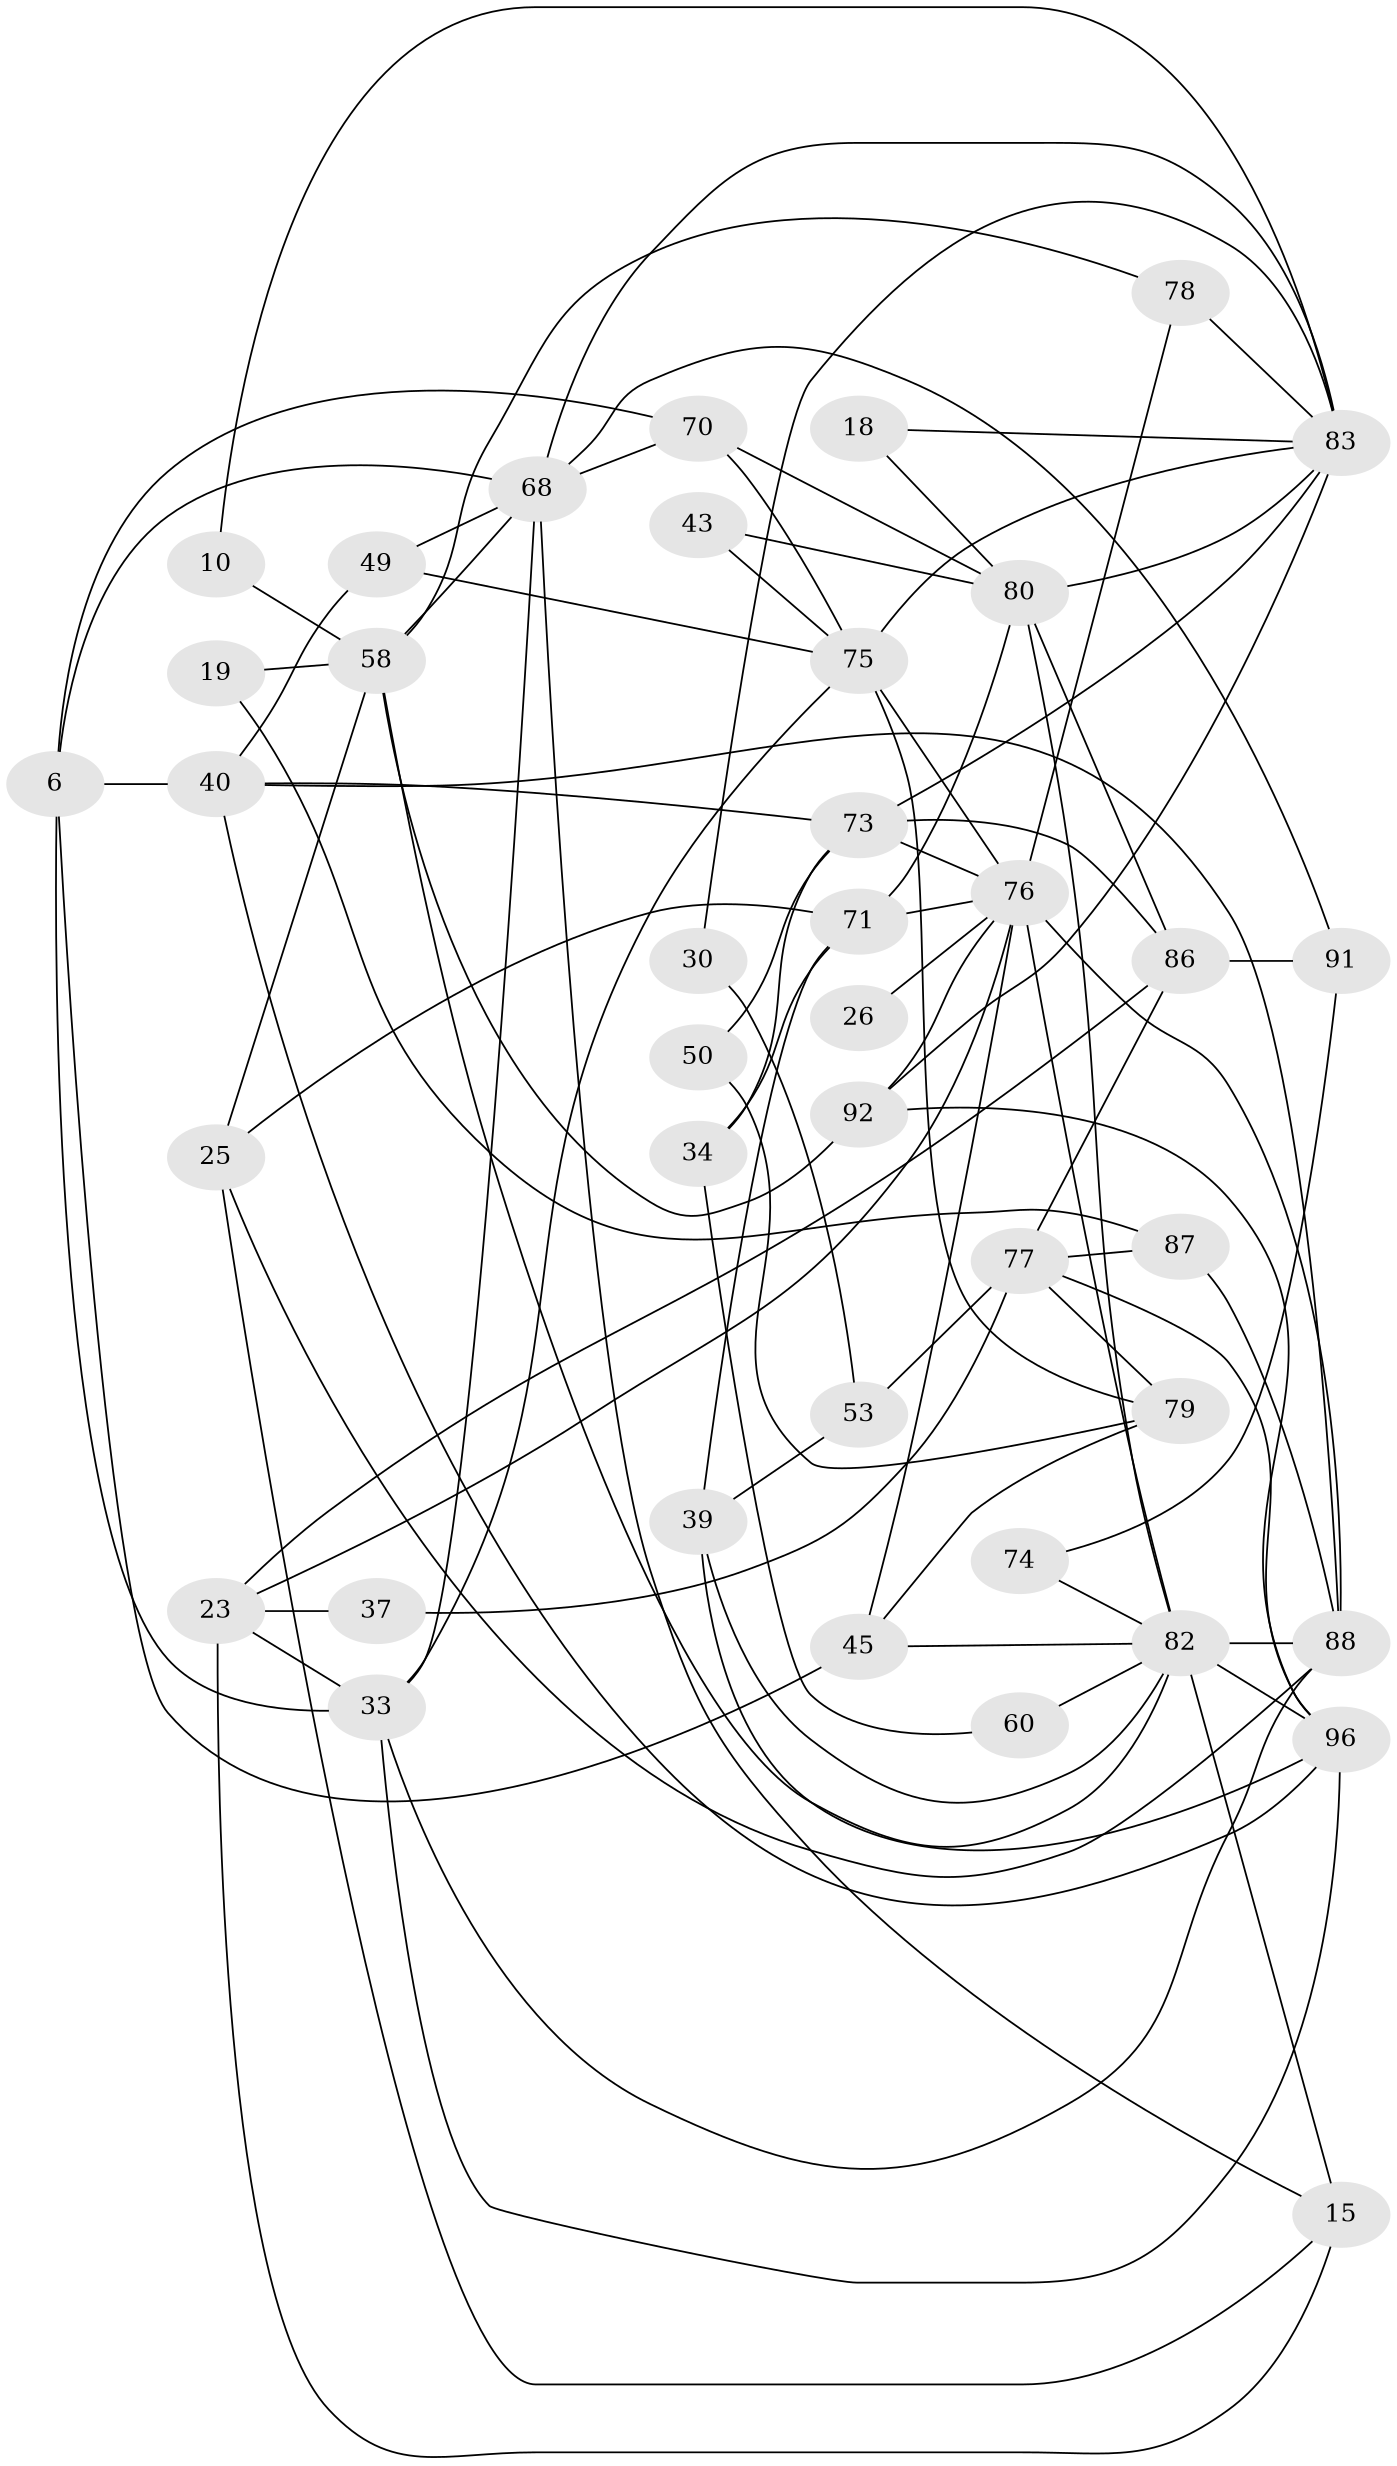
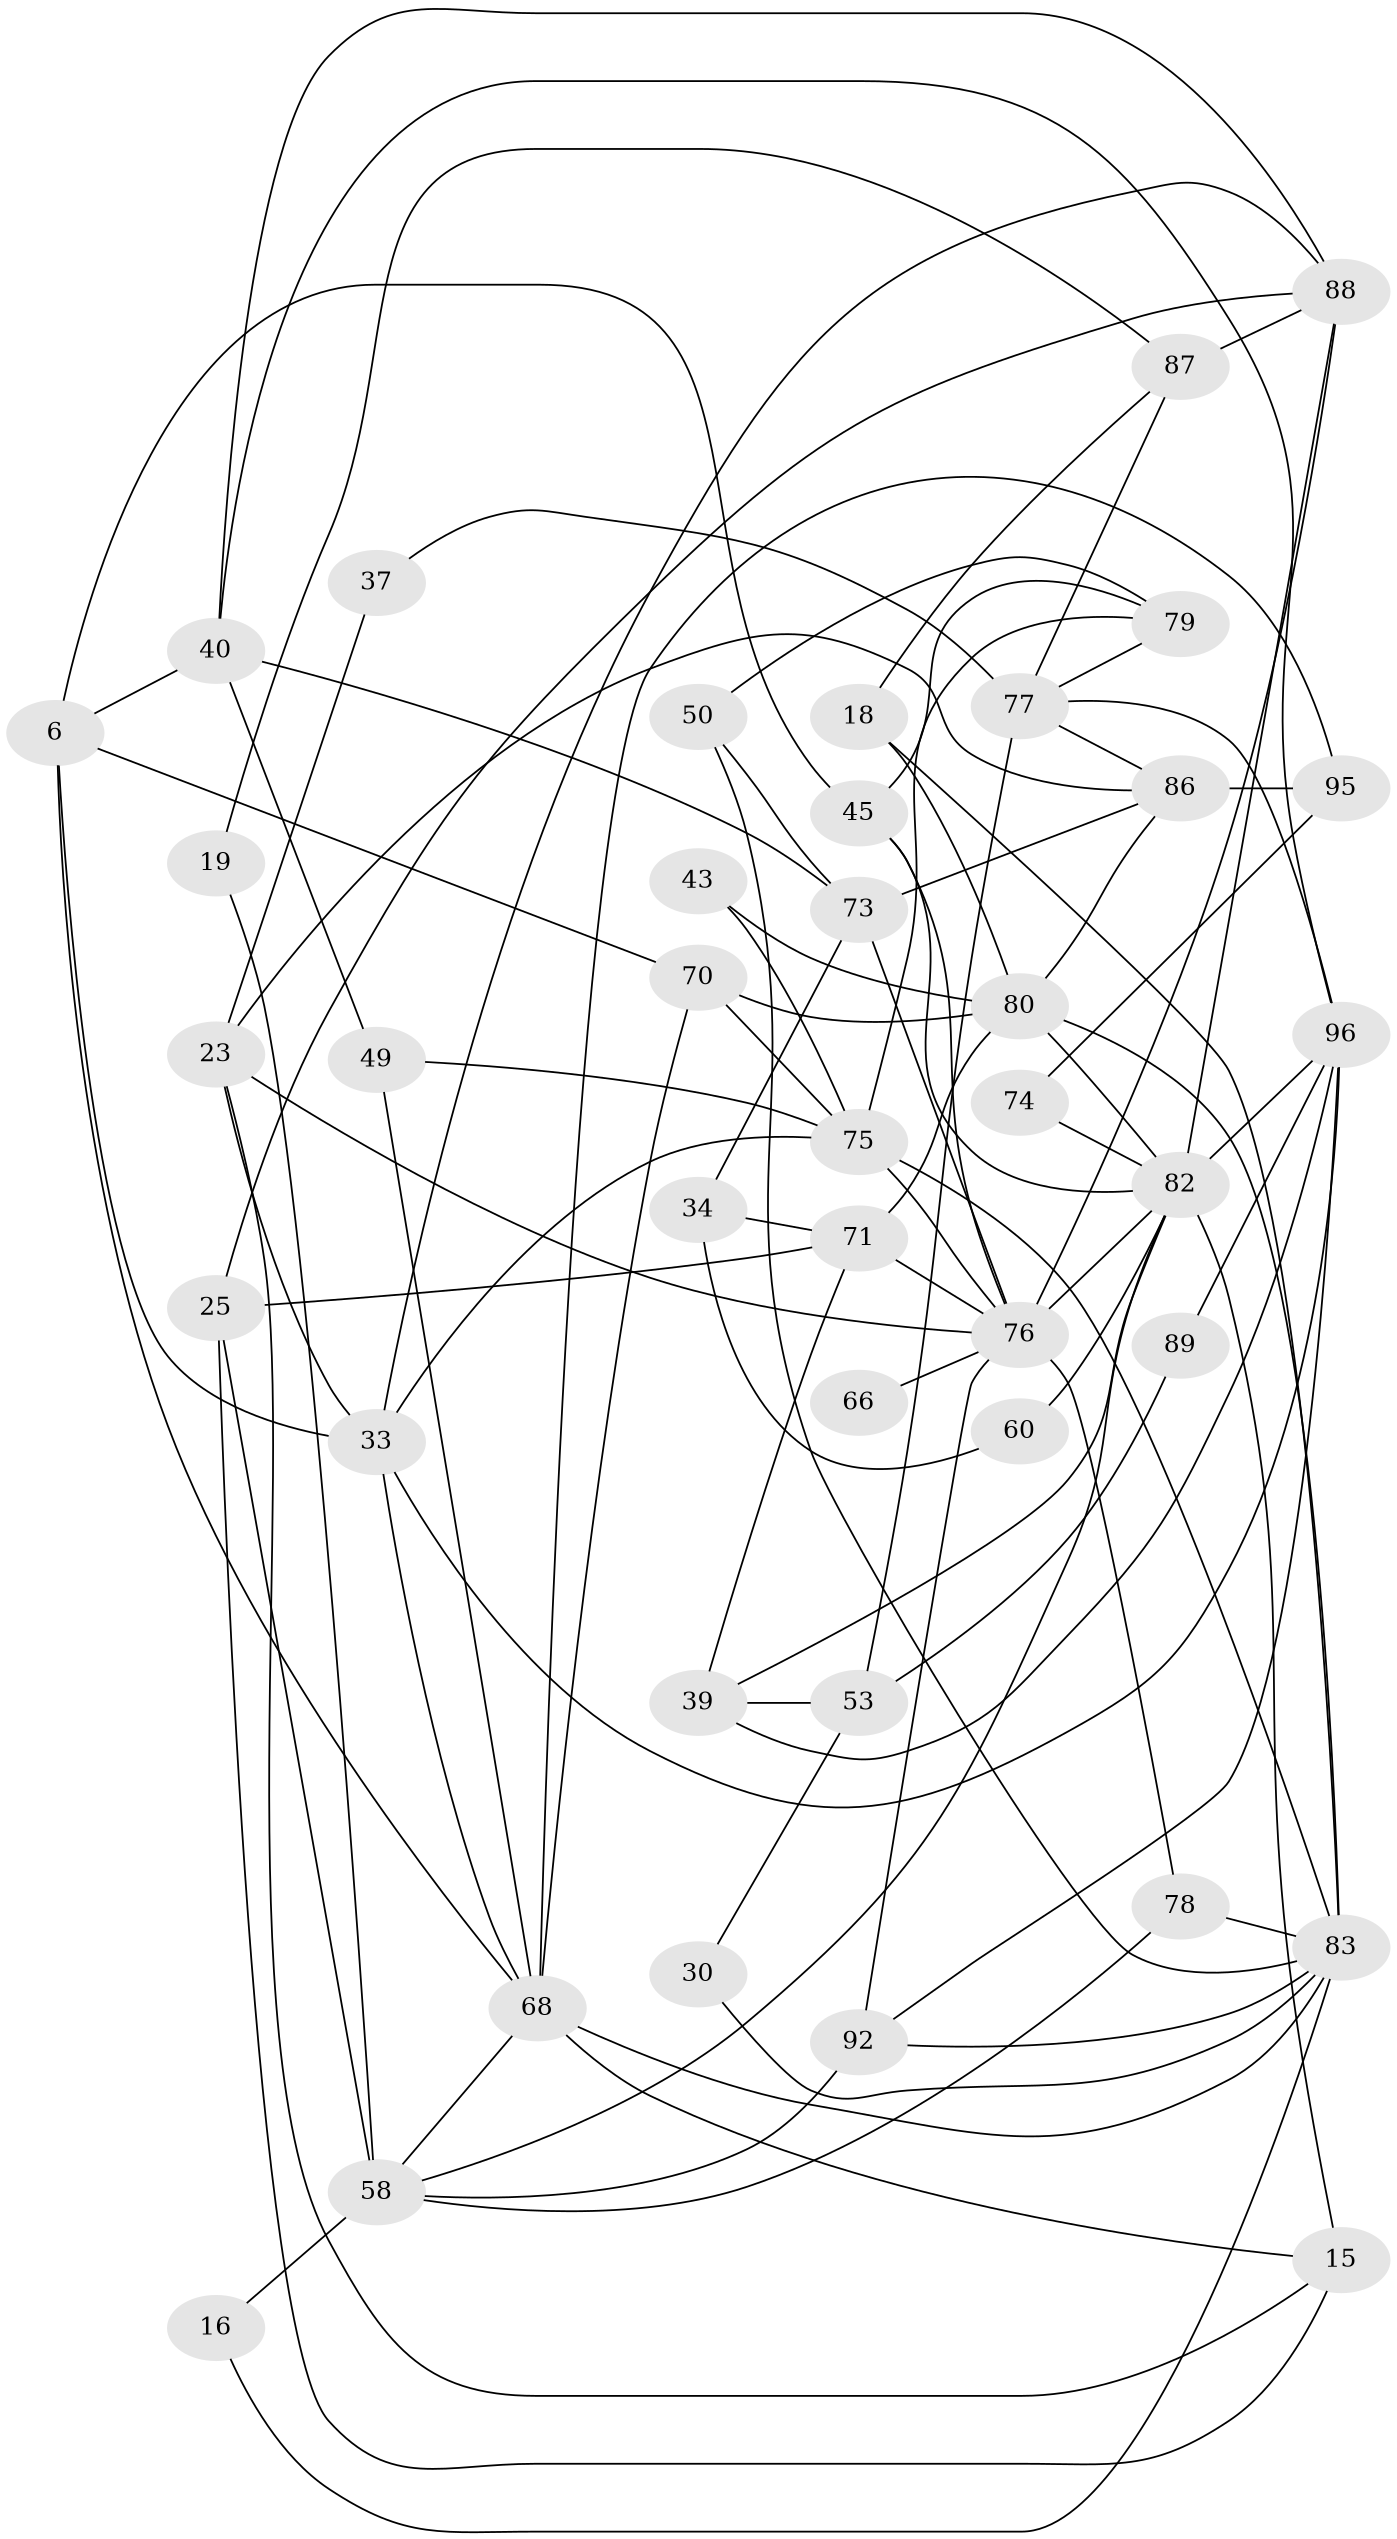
none -> (1004, 530)
(216, 564) -> (216, 2328)
(1127, 661) -> (822, 1474)
(1341, 961) -> (1341, 788)
(859, 1018) -> (859, 1403)
none -> (1181, 1346)
